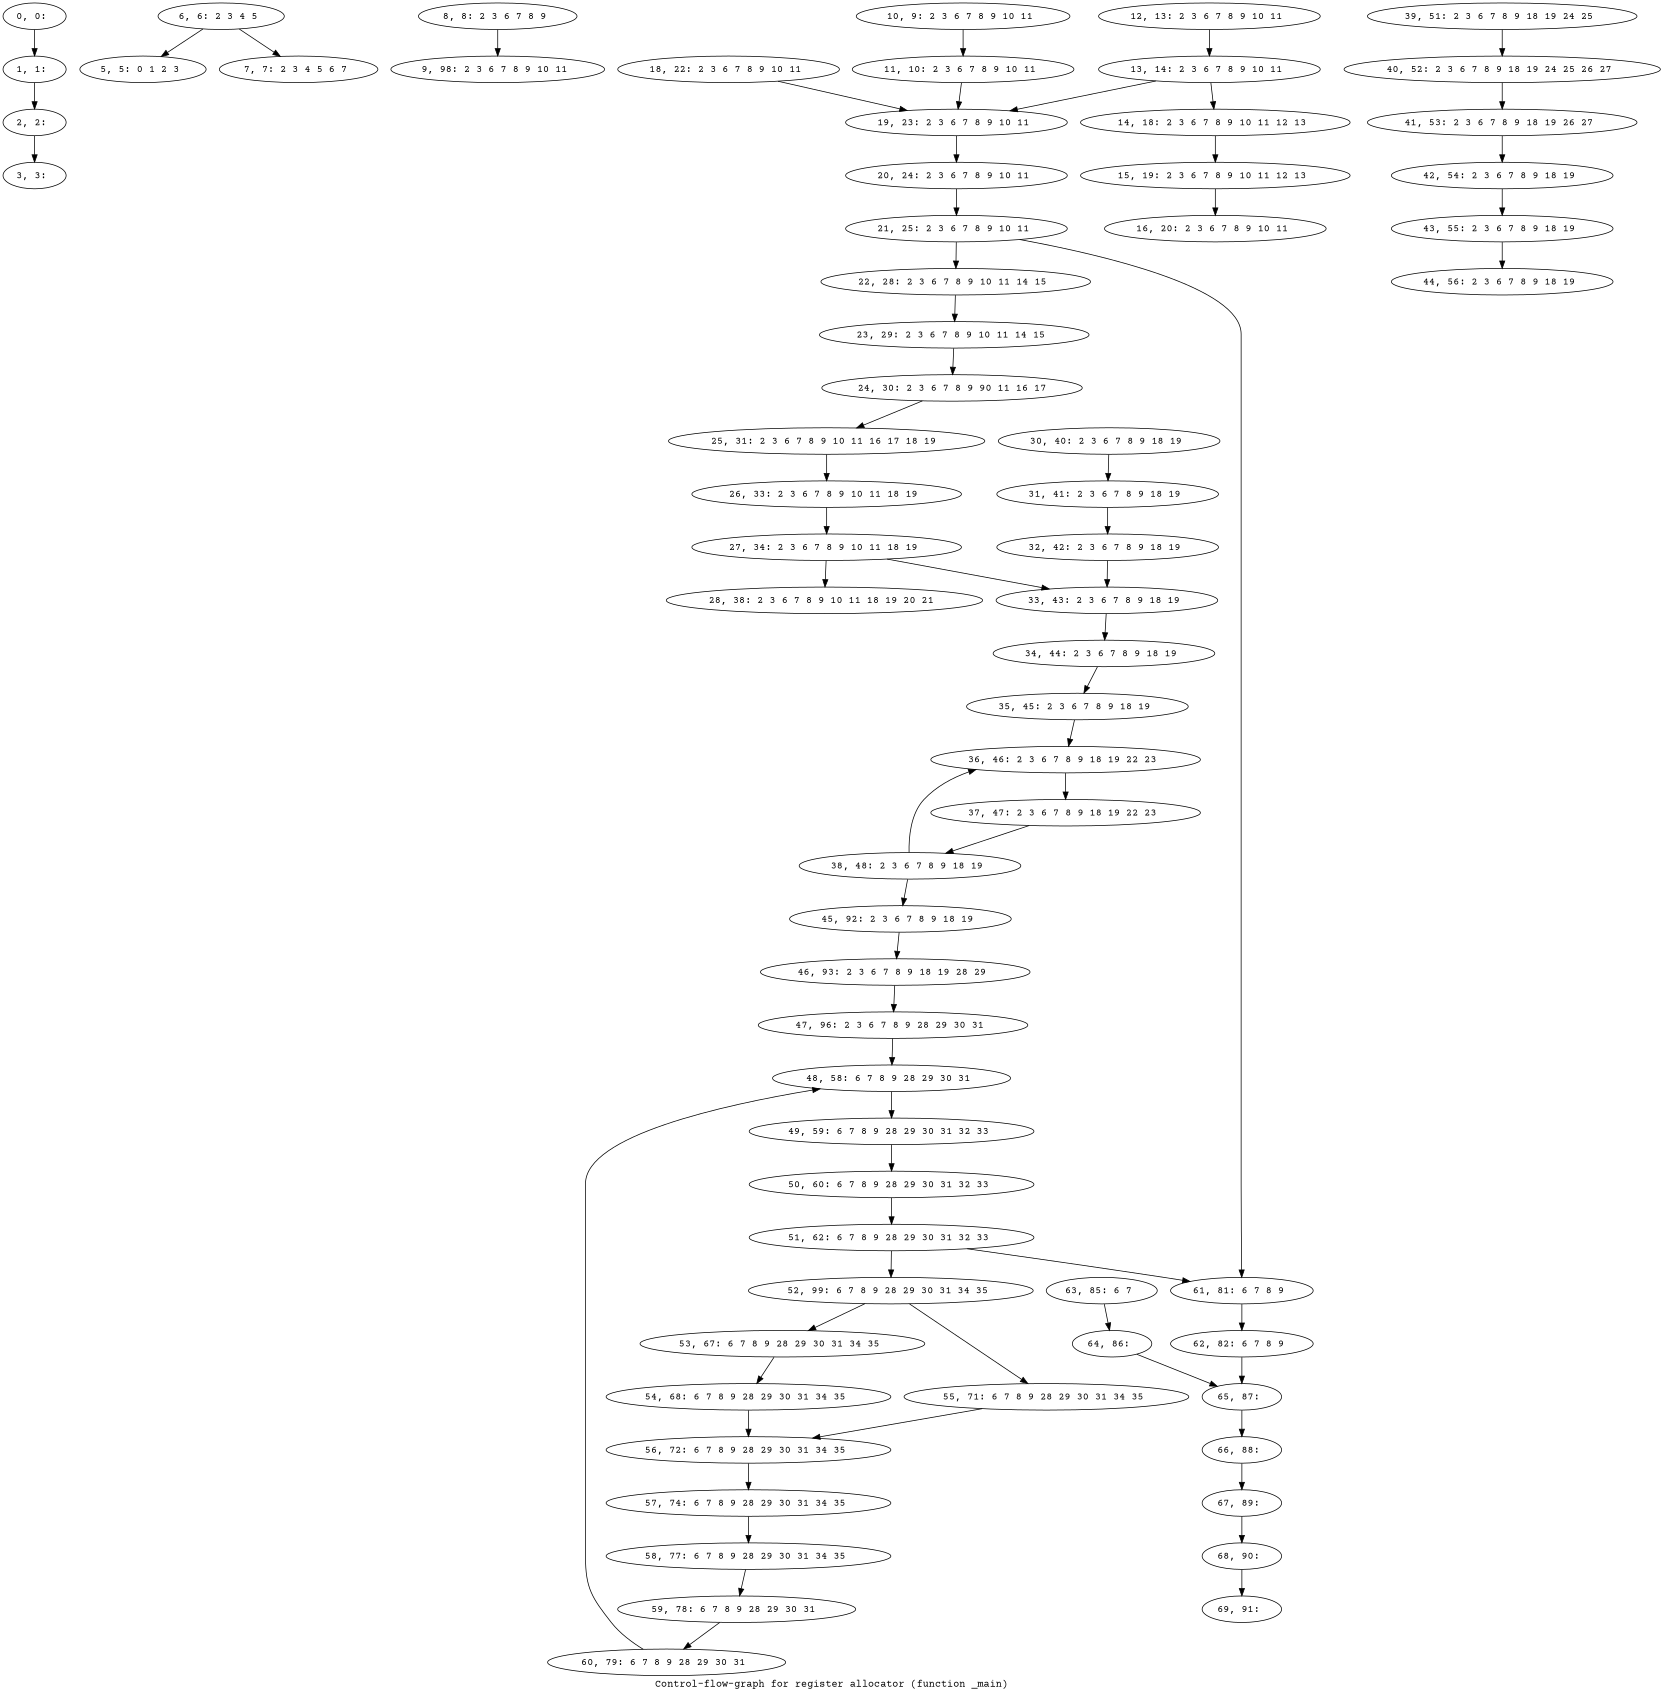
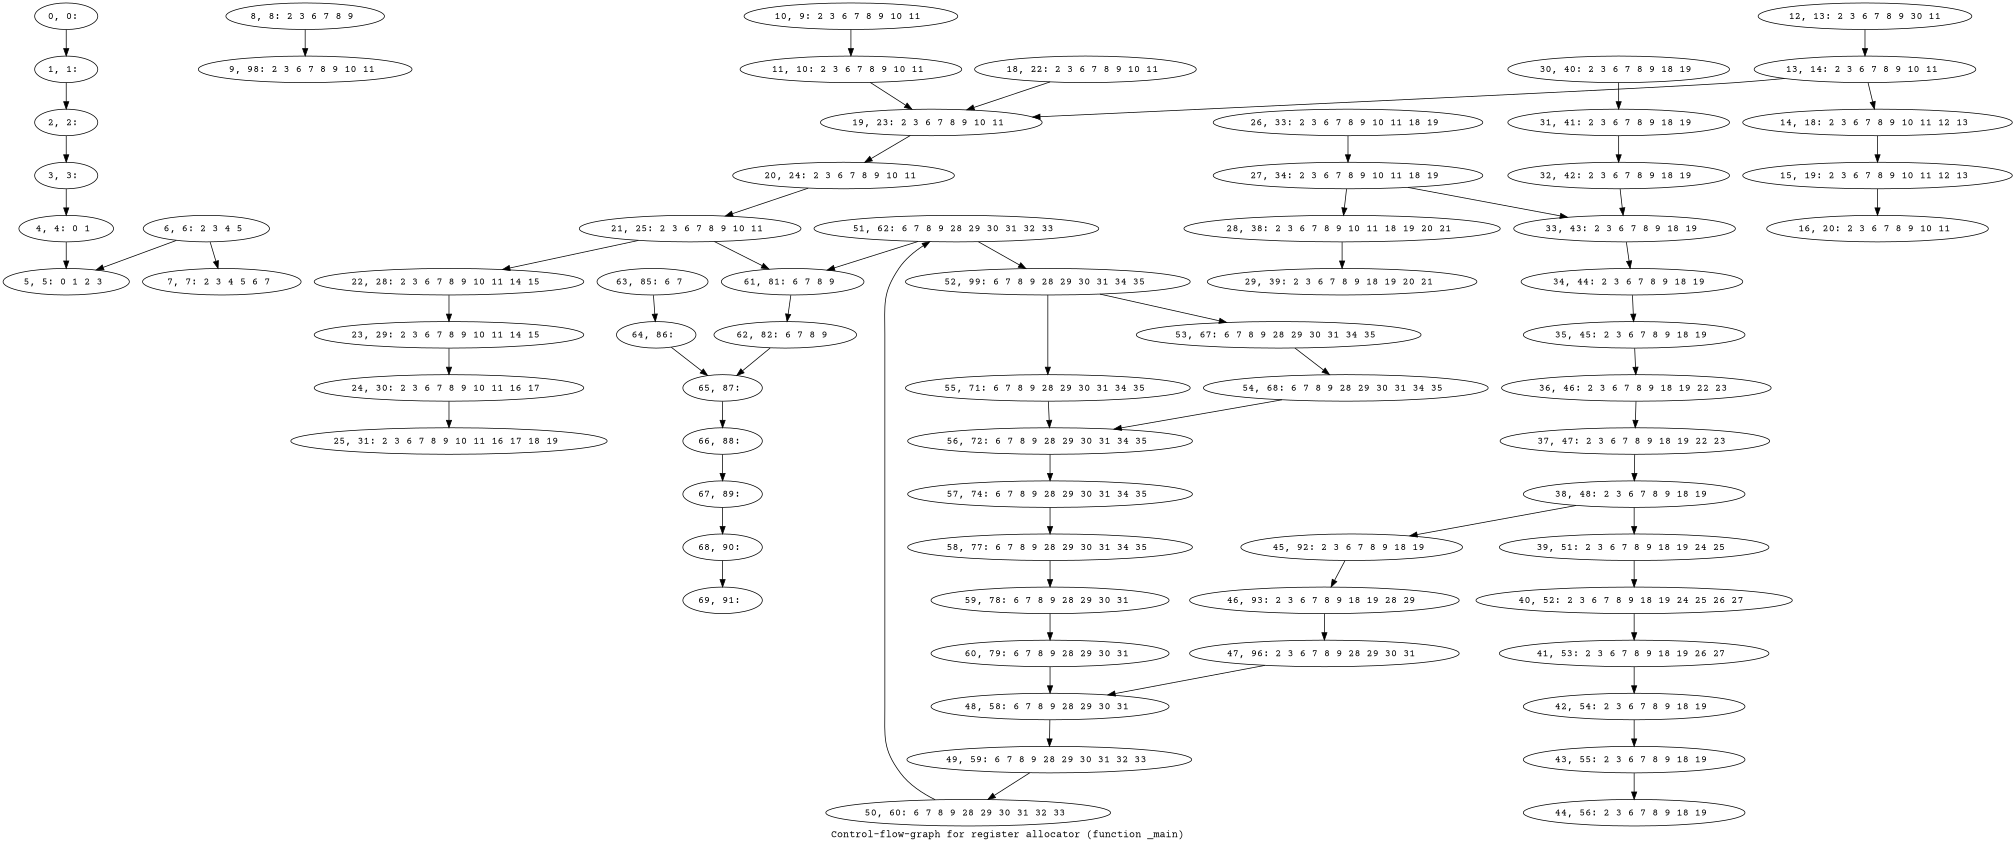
(1209, 16) -> (1865, 16)
none -> (66, 229)
none -> (1342, 282)
(952, 388) -> (449, 388)
(827, 464) -> none
(923, 801) -> (1634, 517)
